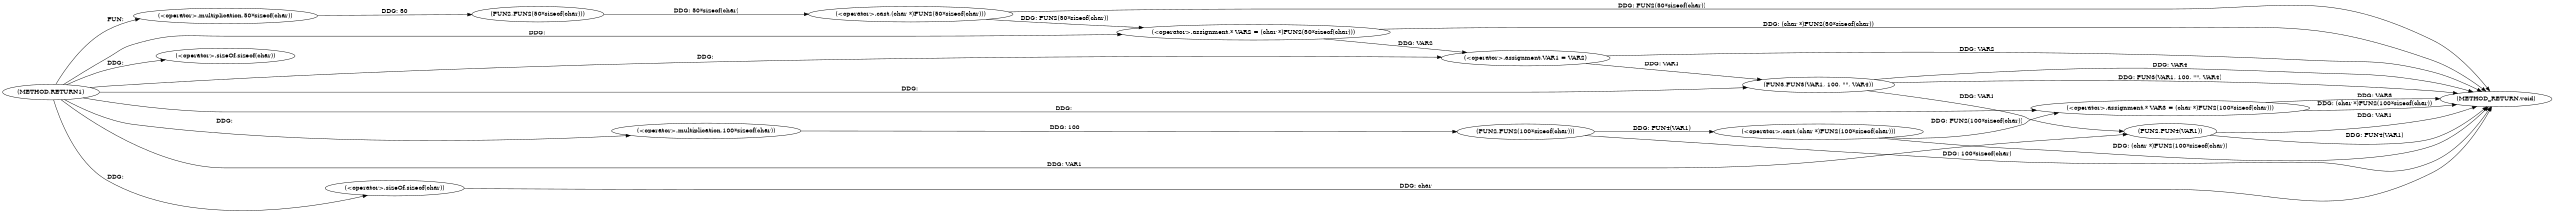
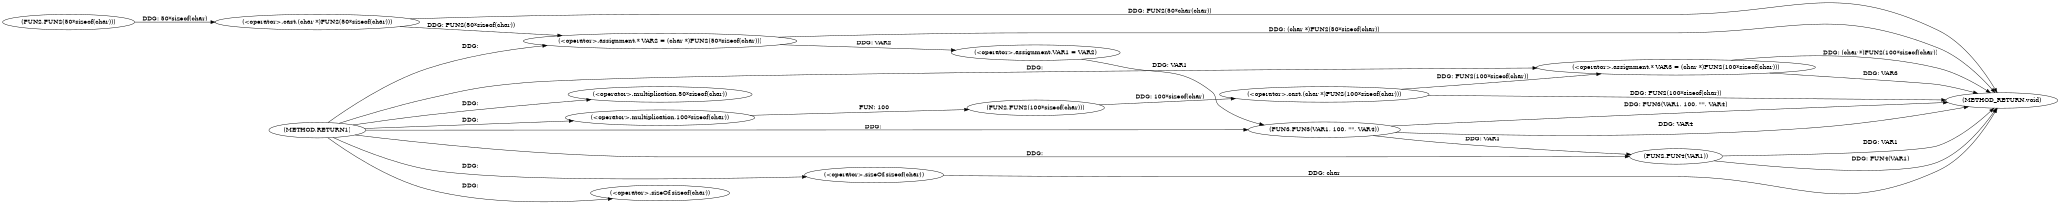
(1662, 6) -> (1170, 11)
(393, 15) -> none
(116, 20) -> (471, 104)
(2044, 53) -> none
(763, 61) -> none
(1065, 128) -> (874, 108)
(1662, 129) -> (1170, 97)
(2170, 146) -> (1676, 93)
(2048, 163) -> none
(1065, 165) -> (1036, 154)
